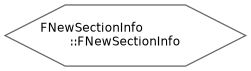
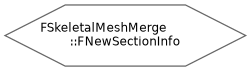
(125, 36) -> (125, 36)
